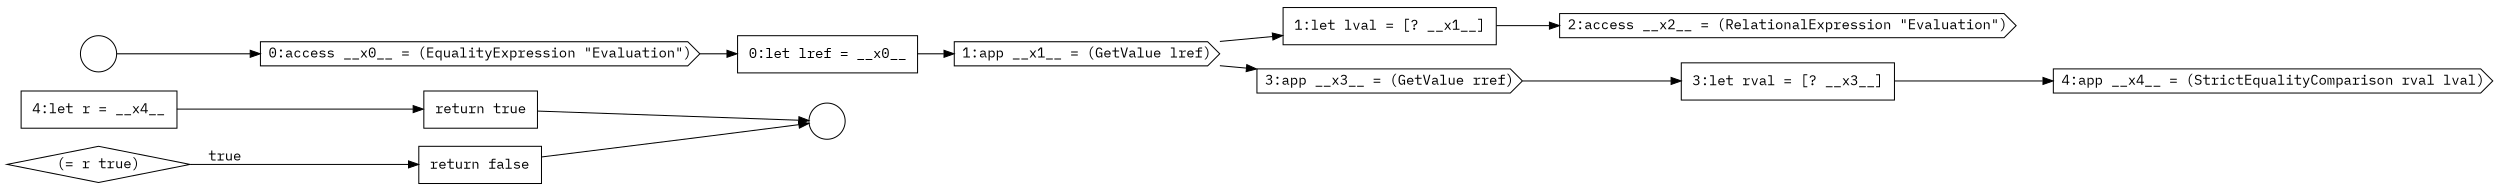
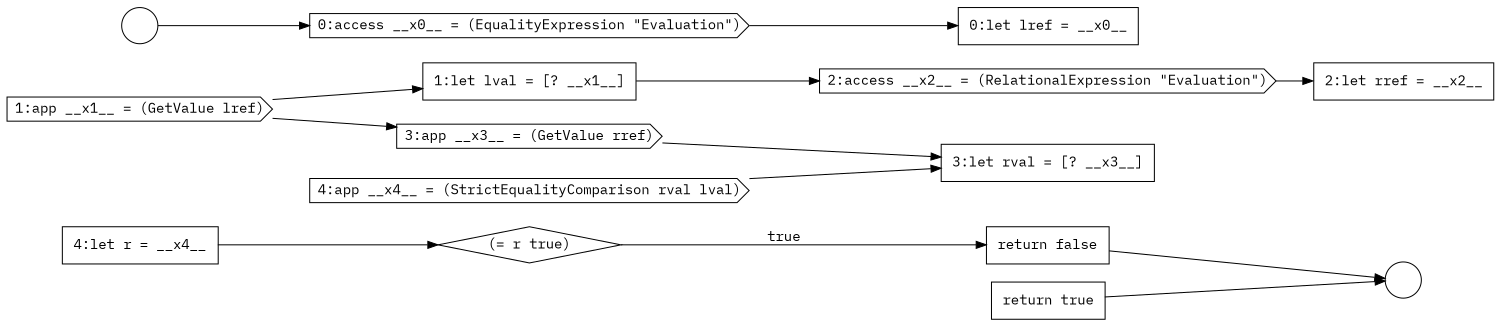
(931, 54) -> none
none -> (1403, 81)
(1969, 81) -> (840, 174)
(295, 109) -> (323, 245)
